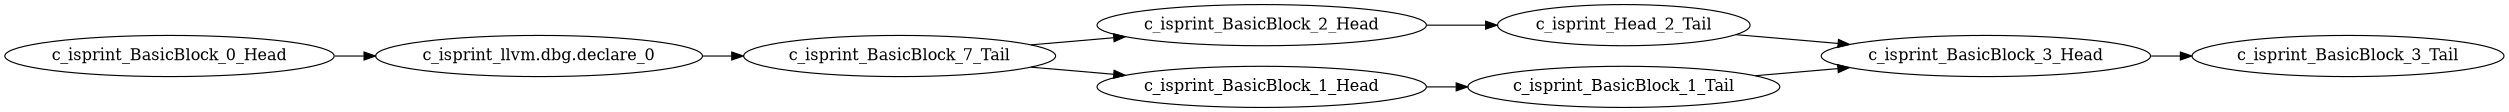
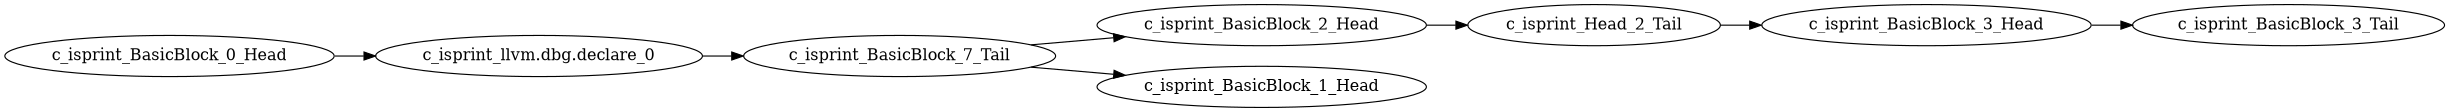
(1624, 87) -> none
